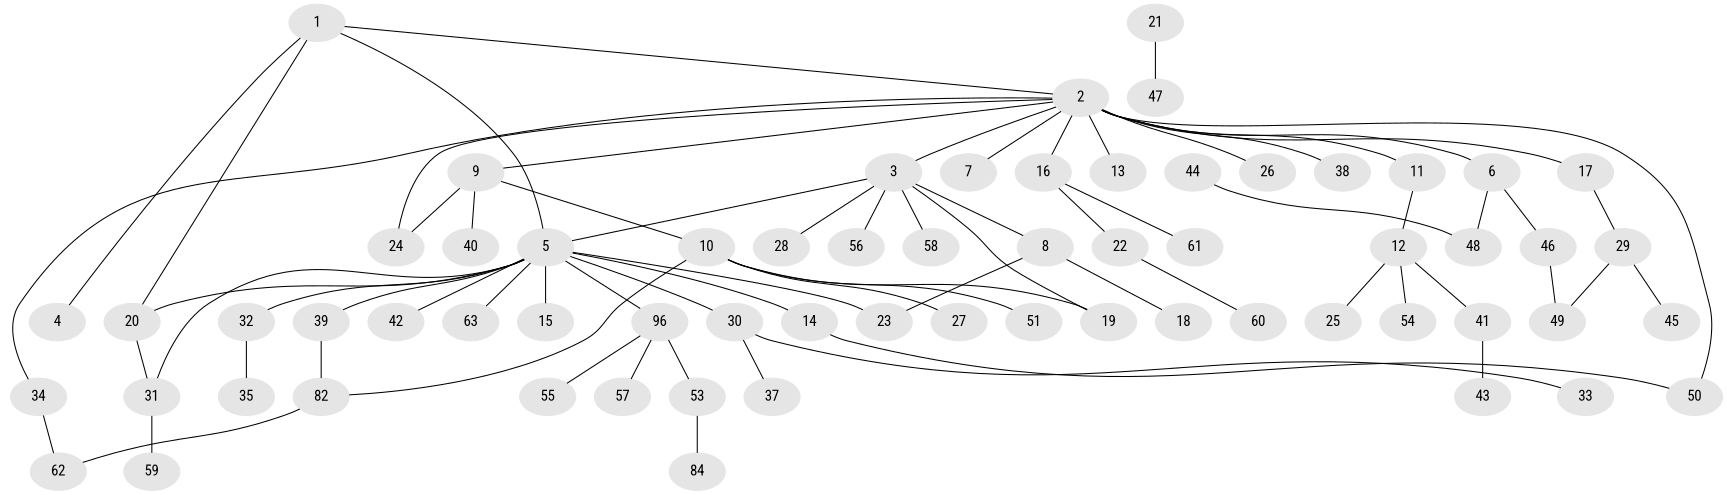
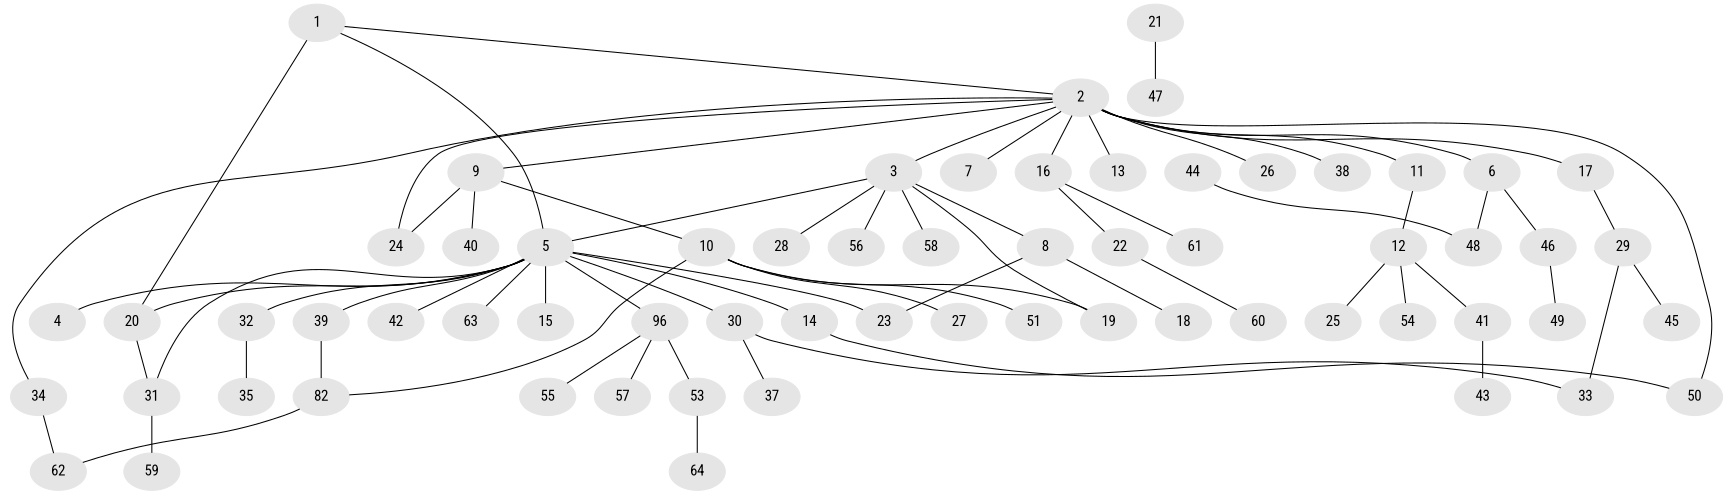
(179, 167) -> (222, 284)
(1590, 285) -> (1604, 322)
(697, 472) -> (697, 472)
